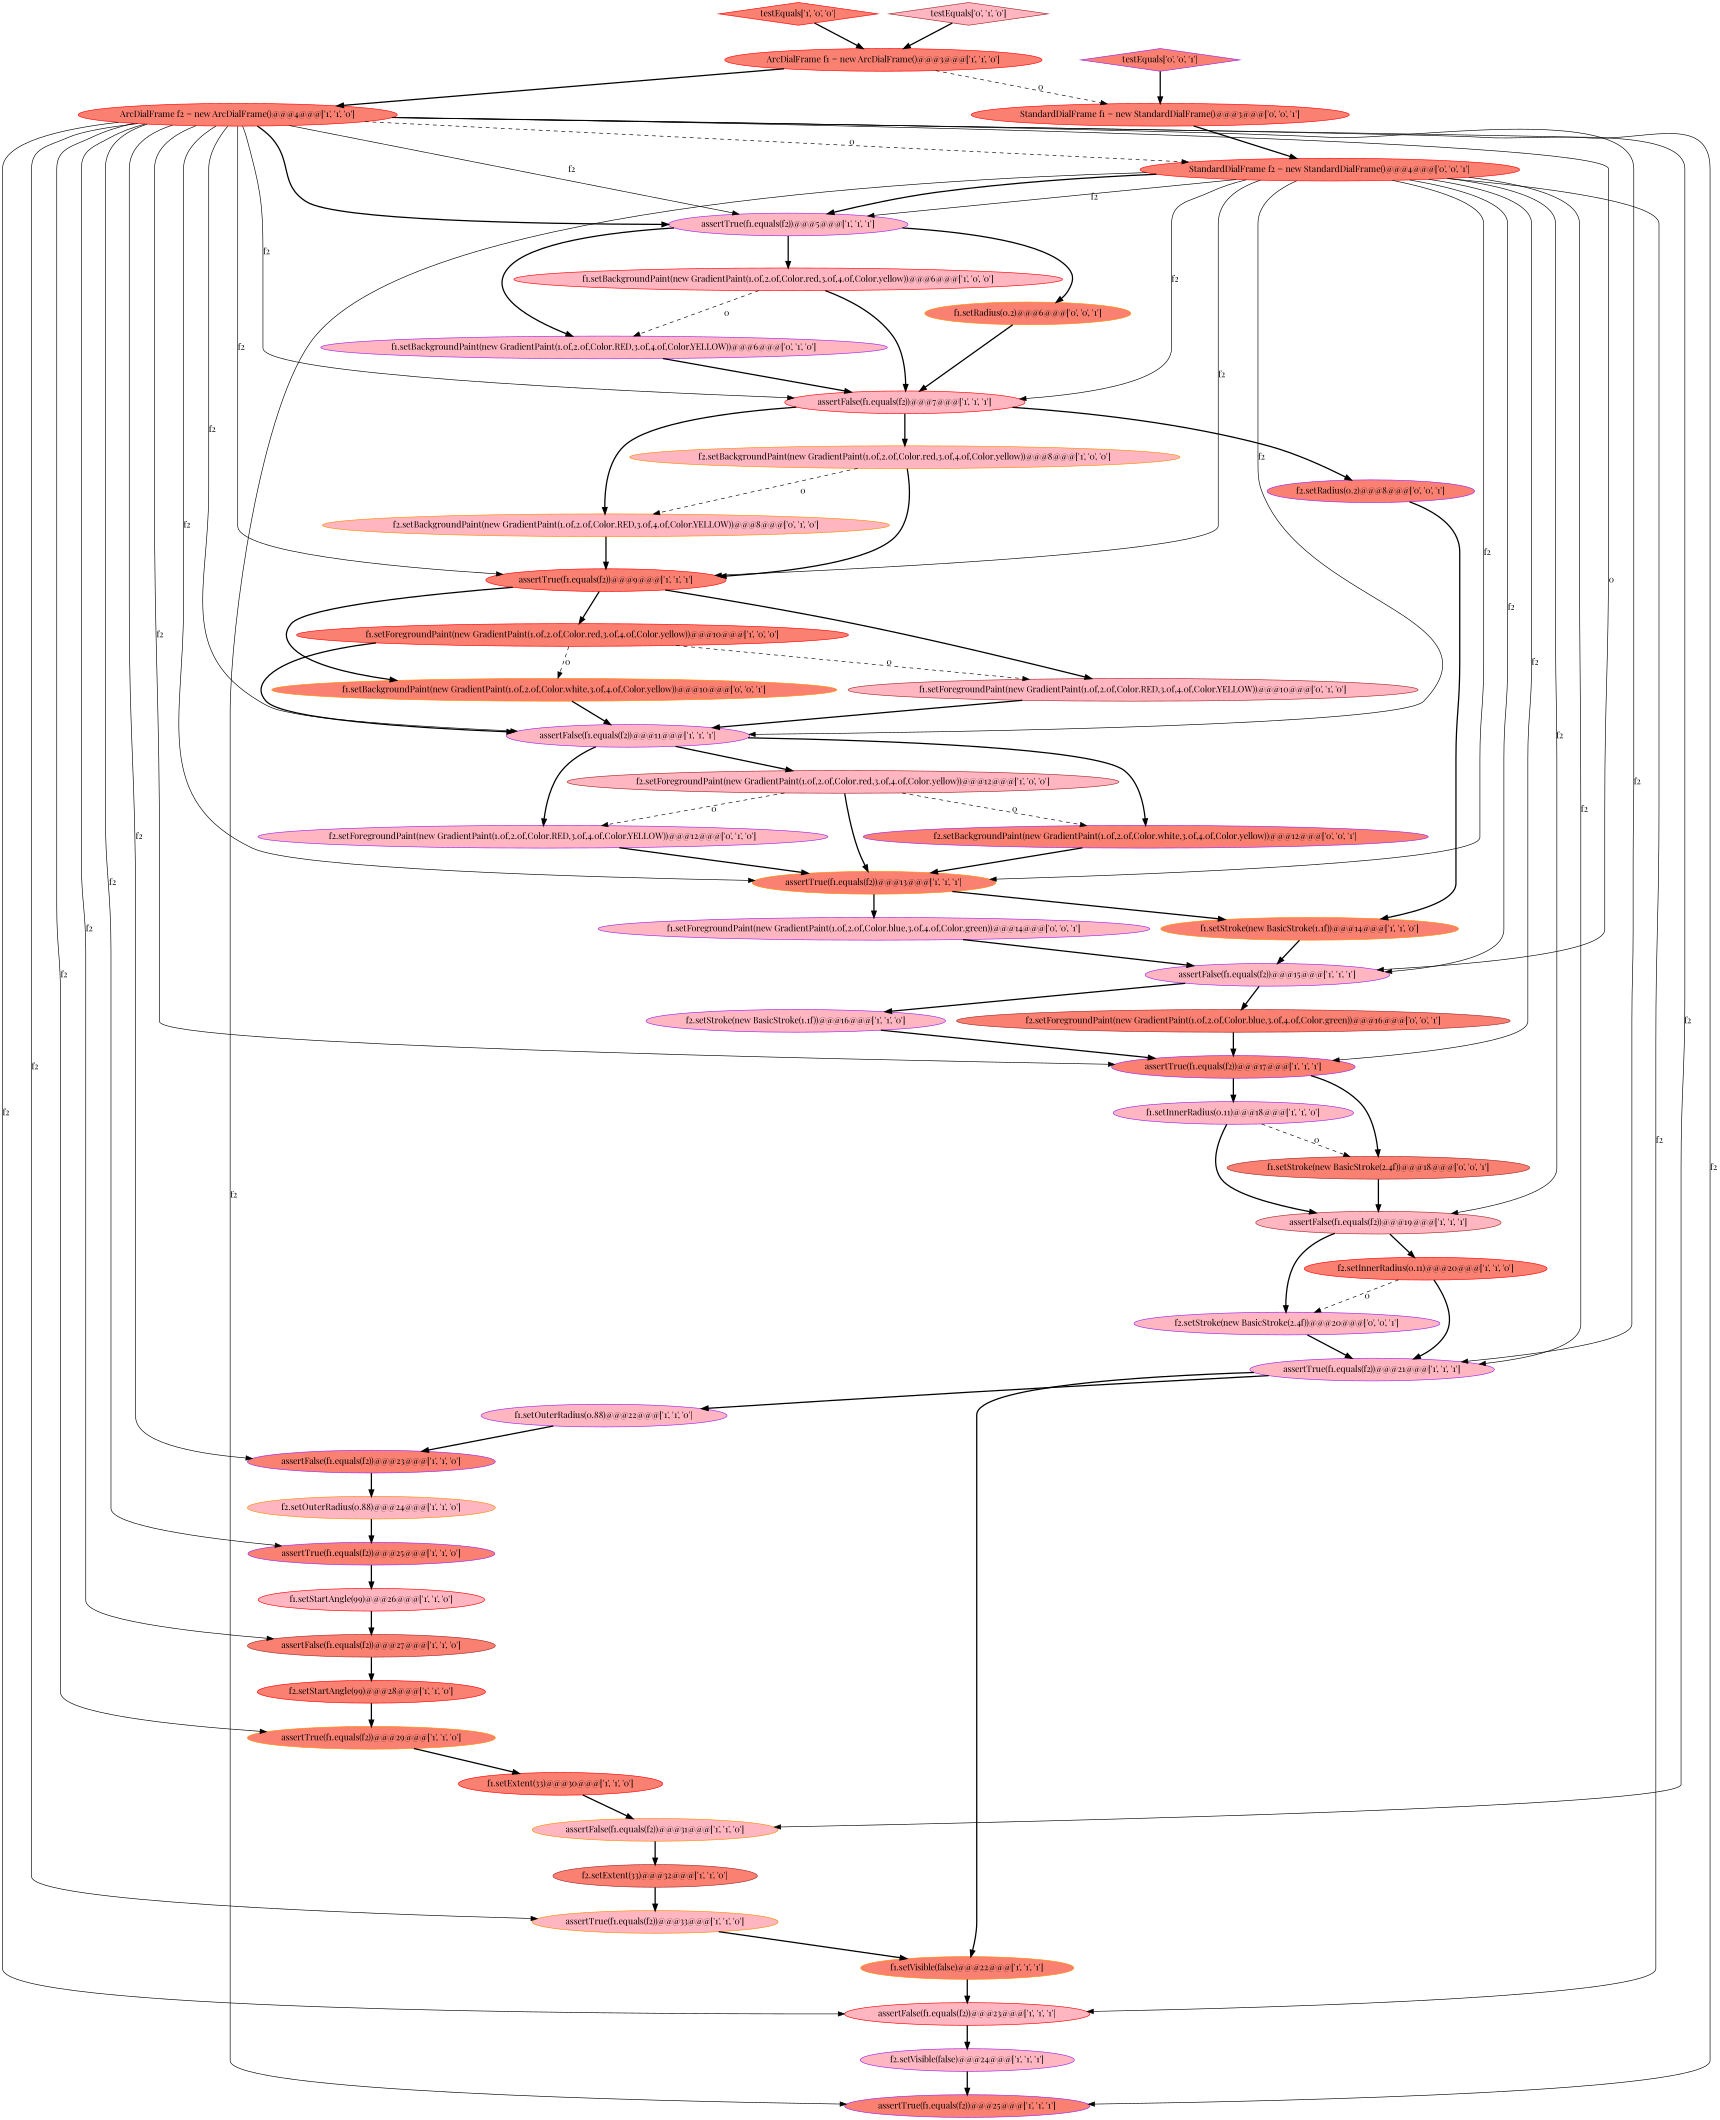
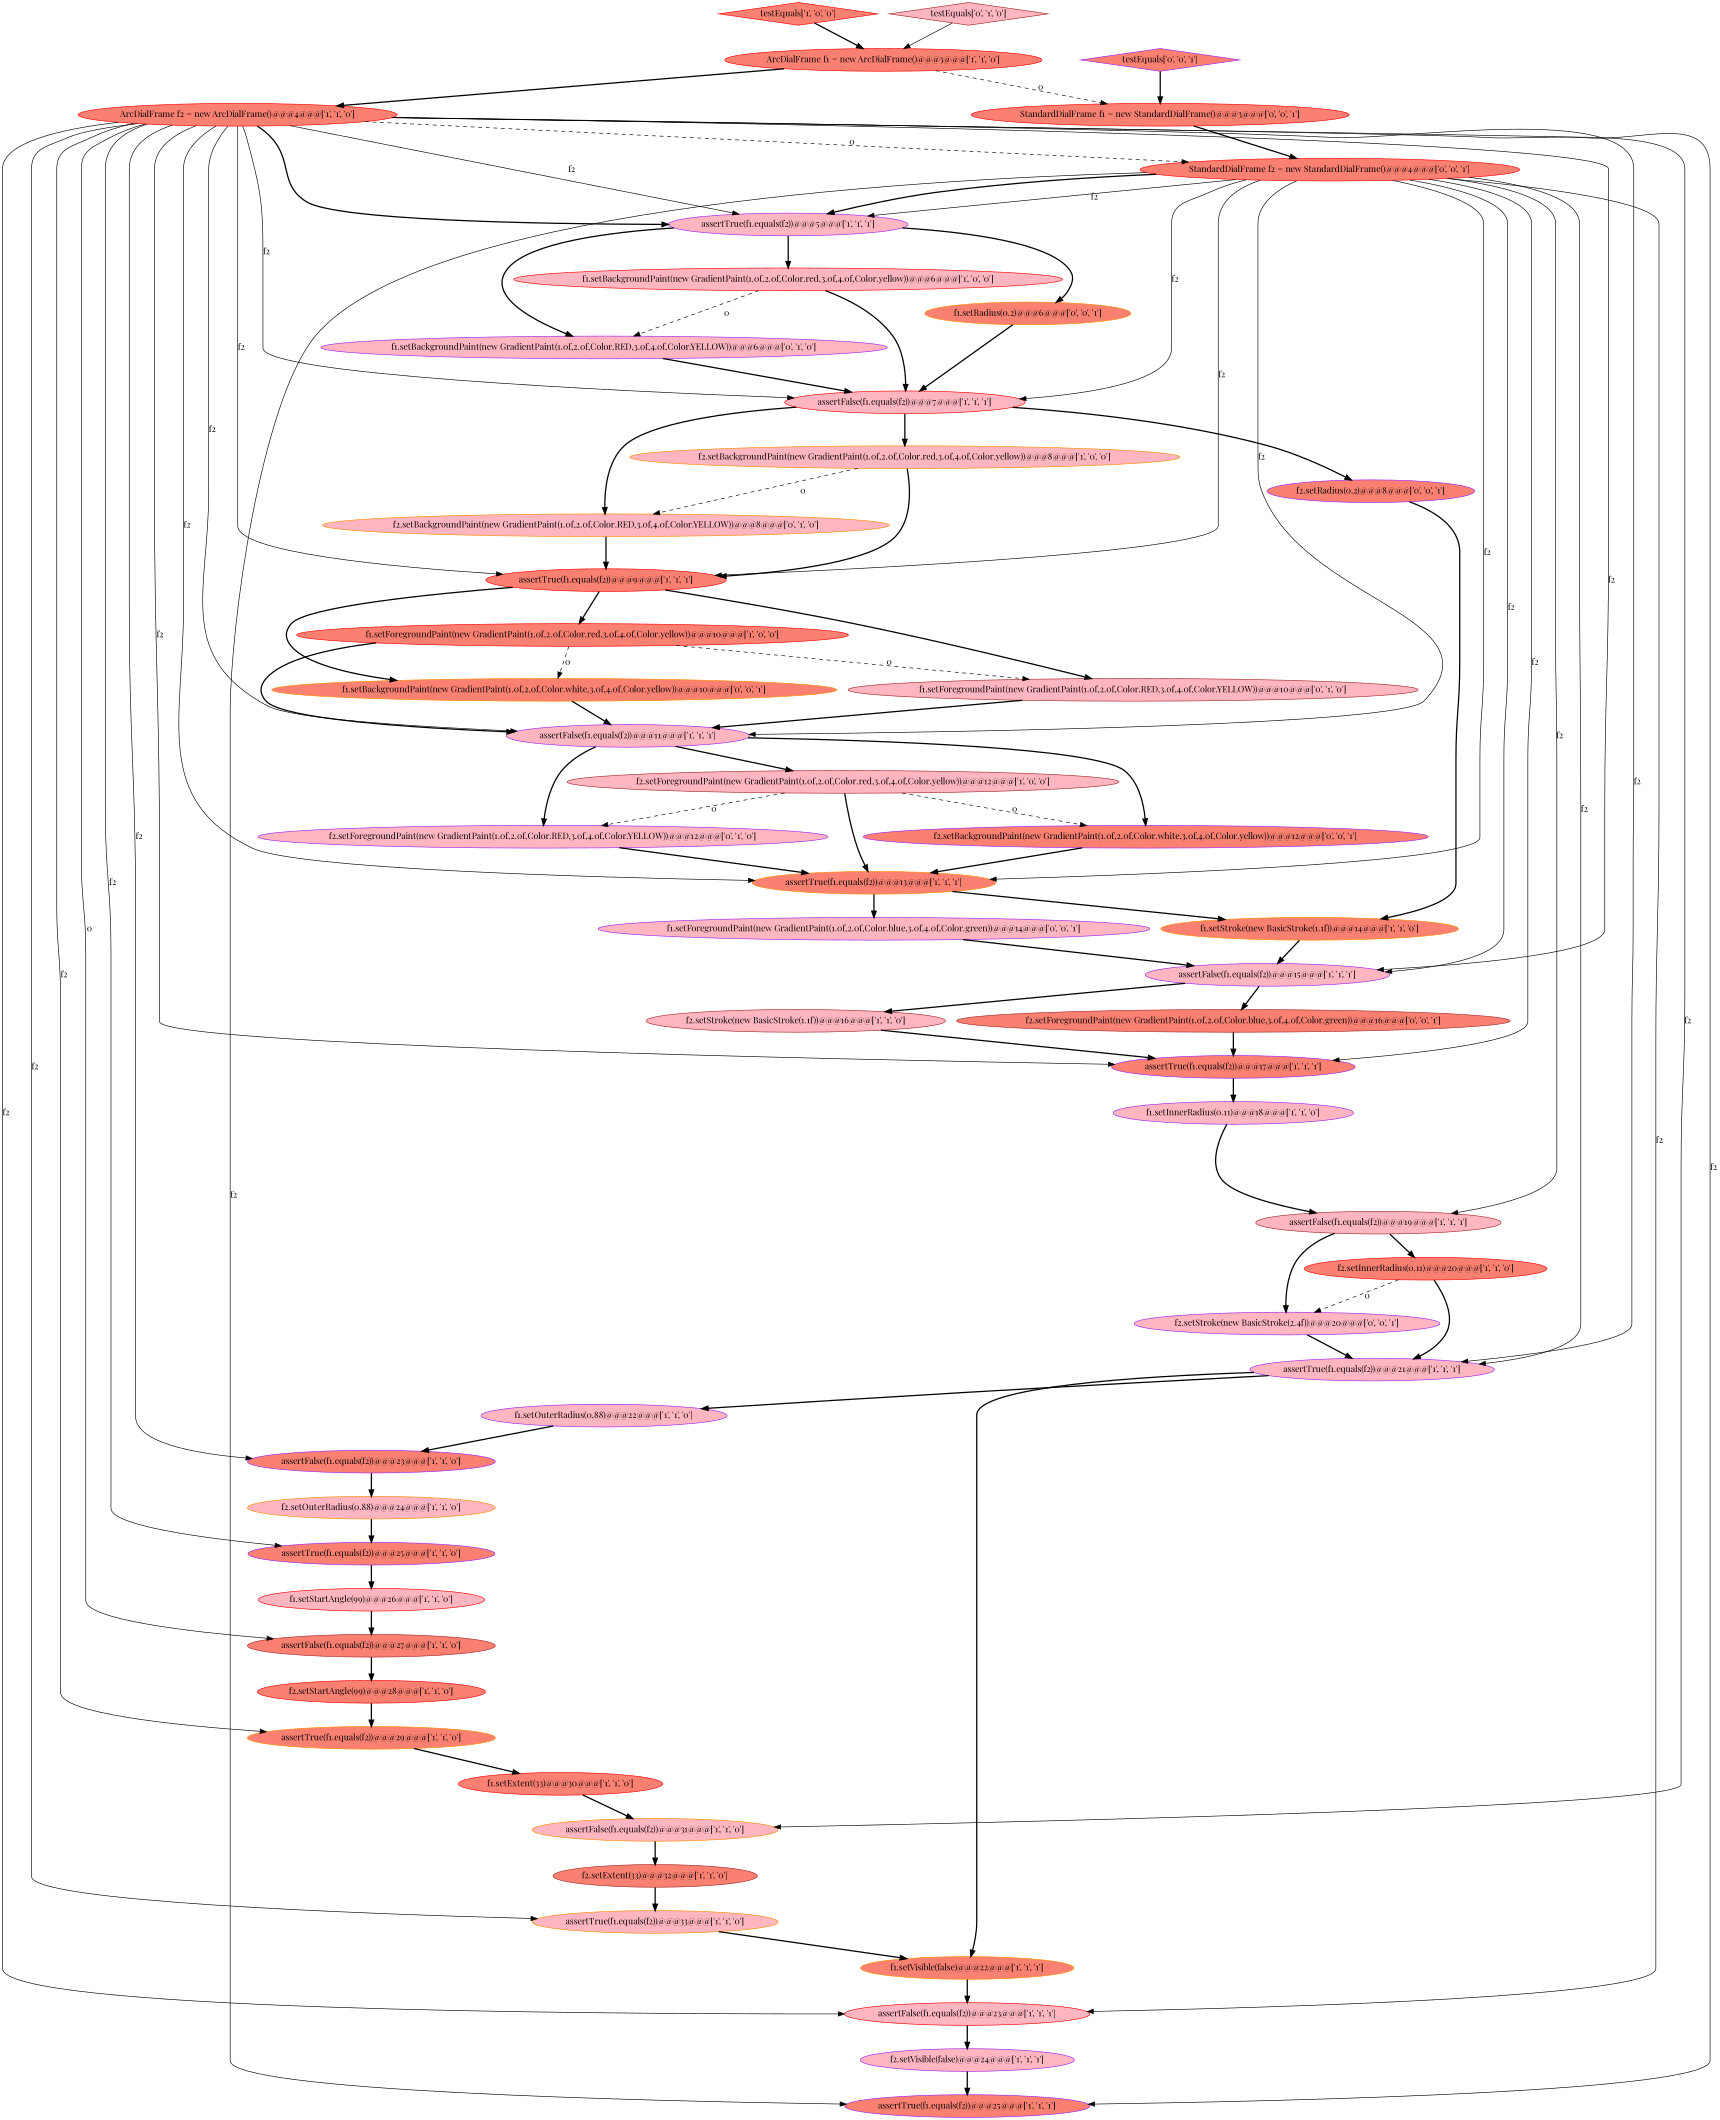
(931, 34) -> (931, 34)
(1612, 580) -> (1612, 580)
(90, 929) -> (90, 929)
(796, 1021) -> (796, 1021)
(1378, 1168) -> none
